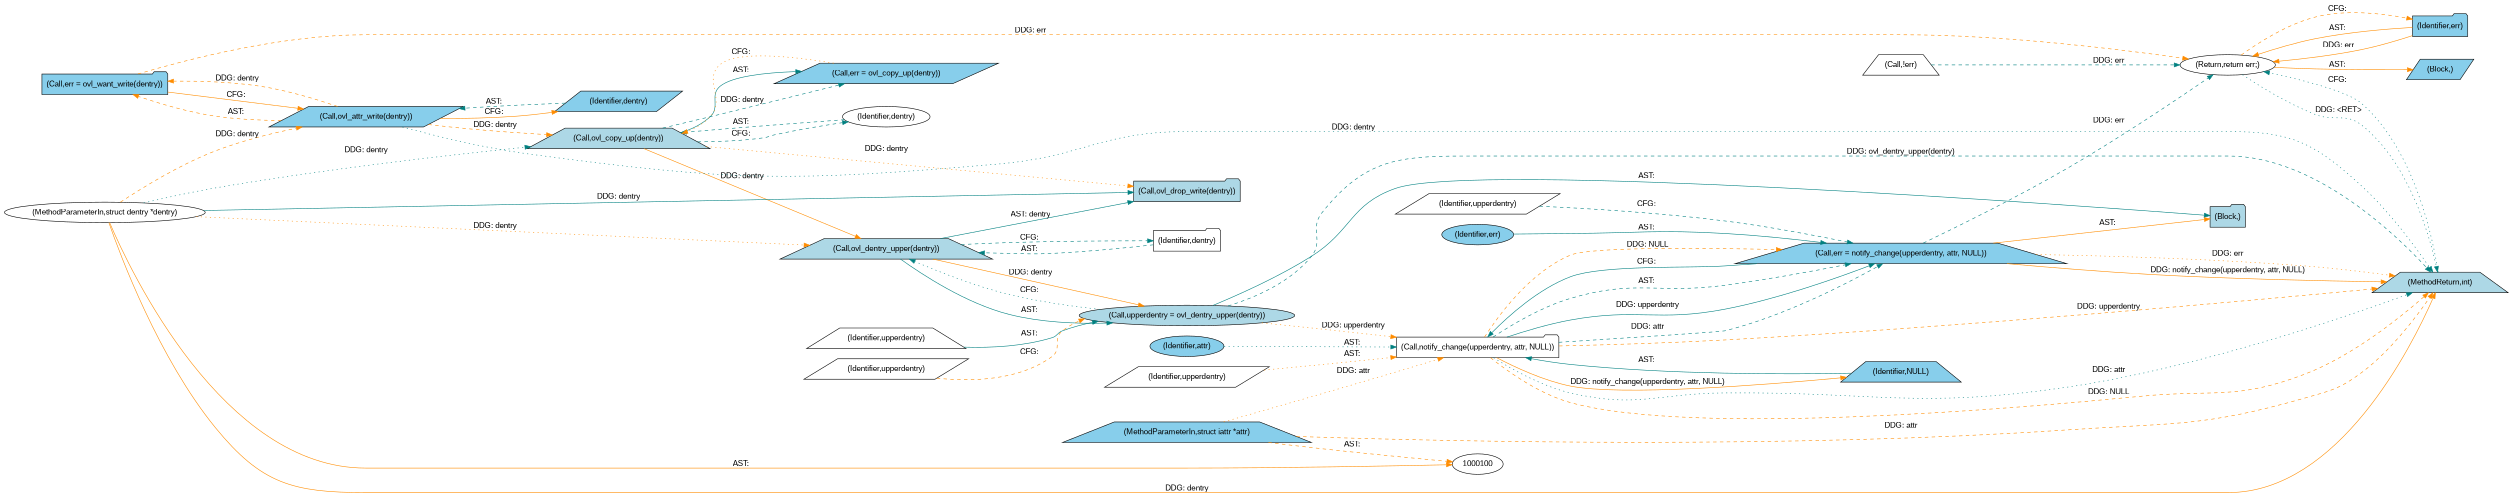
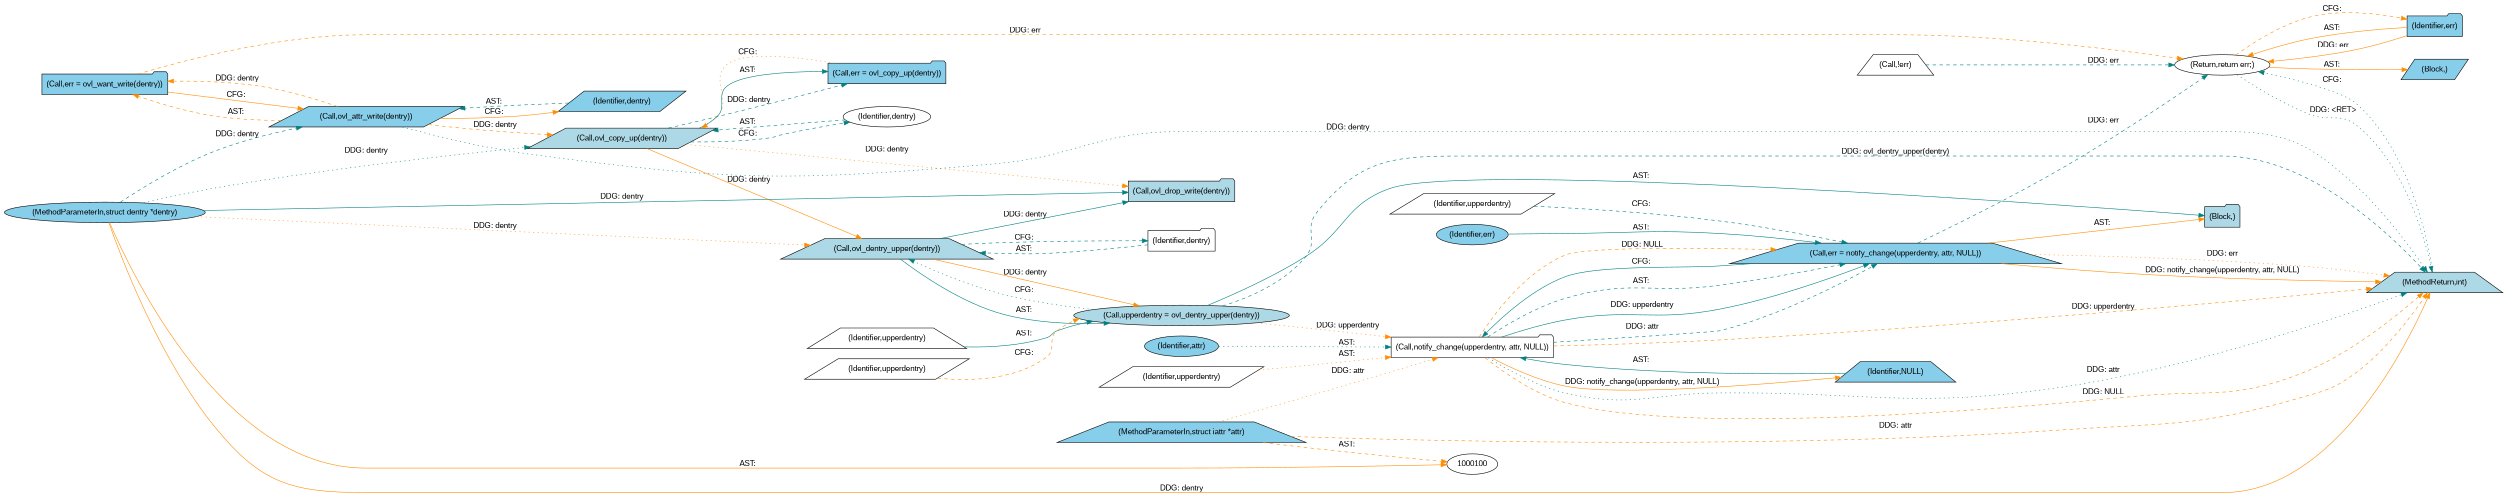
(886, 73) -> (887, 73)
(619, 138) -> (622, 138)
(204, 155) -> (204, 155)
(105, 212) -> (105, 212)
(1030, 214) -> (1025, 214)
